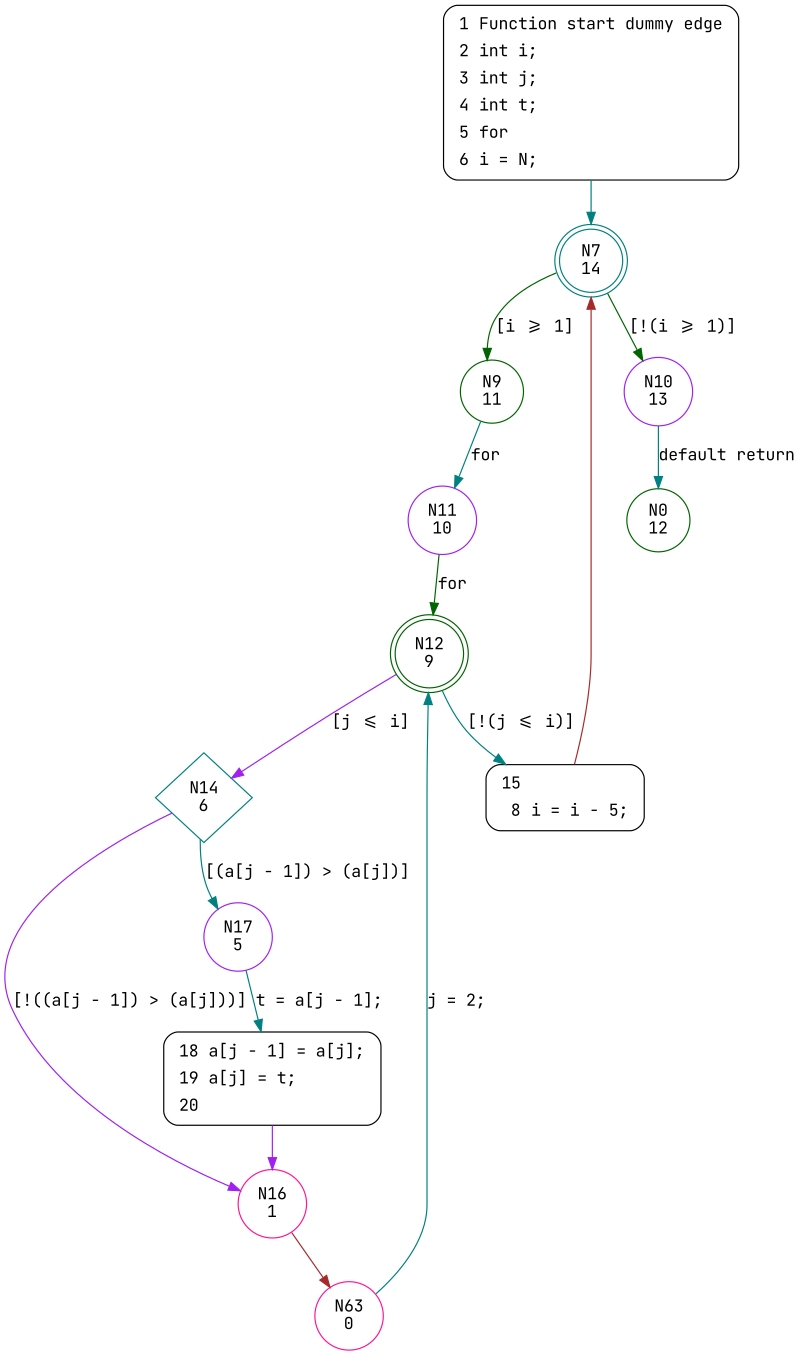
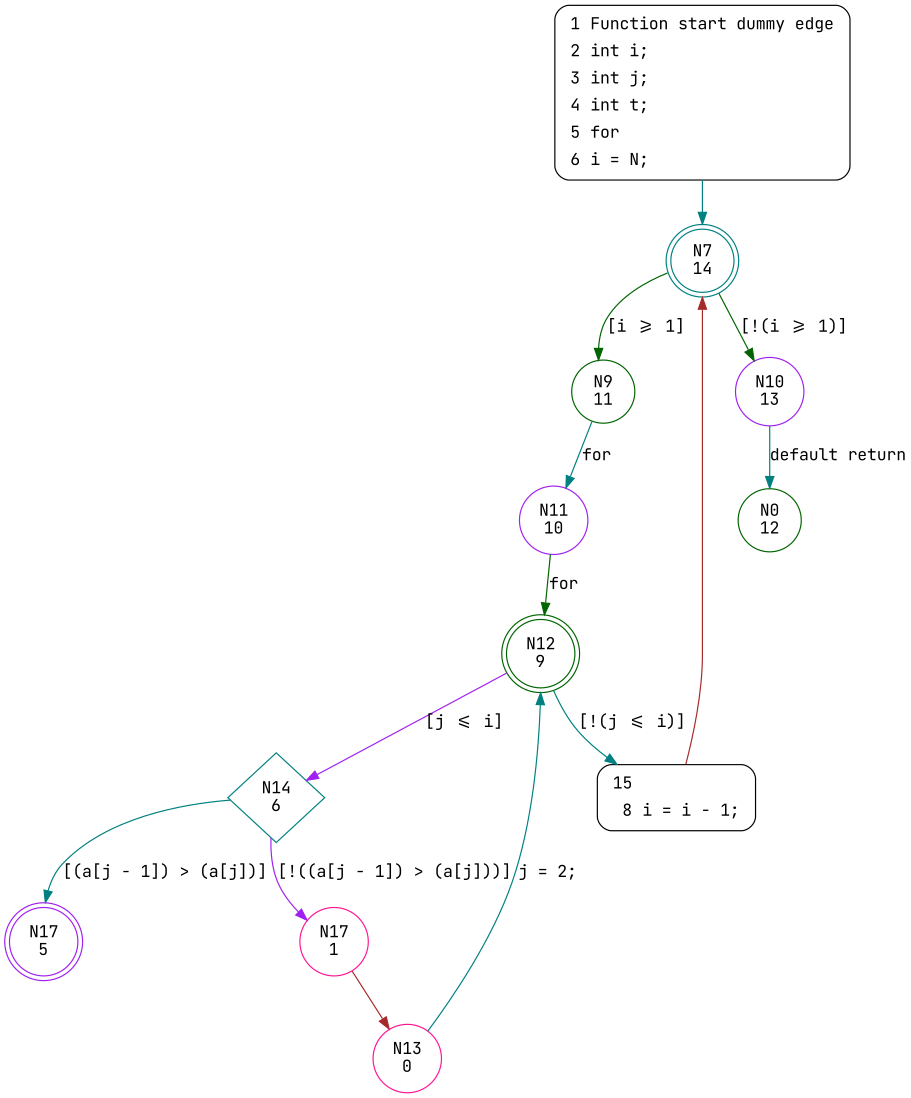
(580, 811) -> (691, 811)
(238, 937) -> (44, 942)
(272, 1079) -> none
(272, 1204) -> (334, 942)
(349, 1316) -> (407, 1059)
